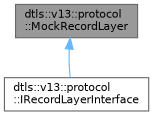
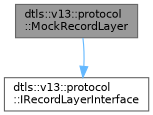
(69, 63) -> (84, 52)
